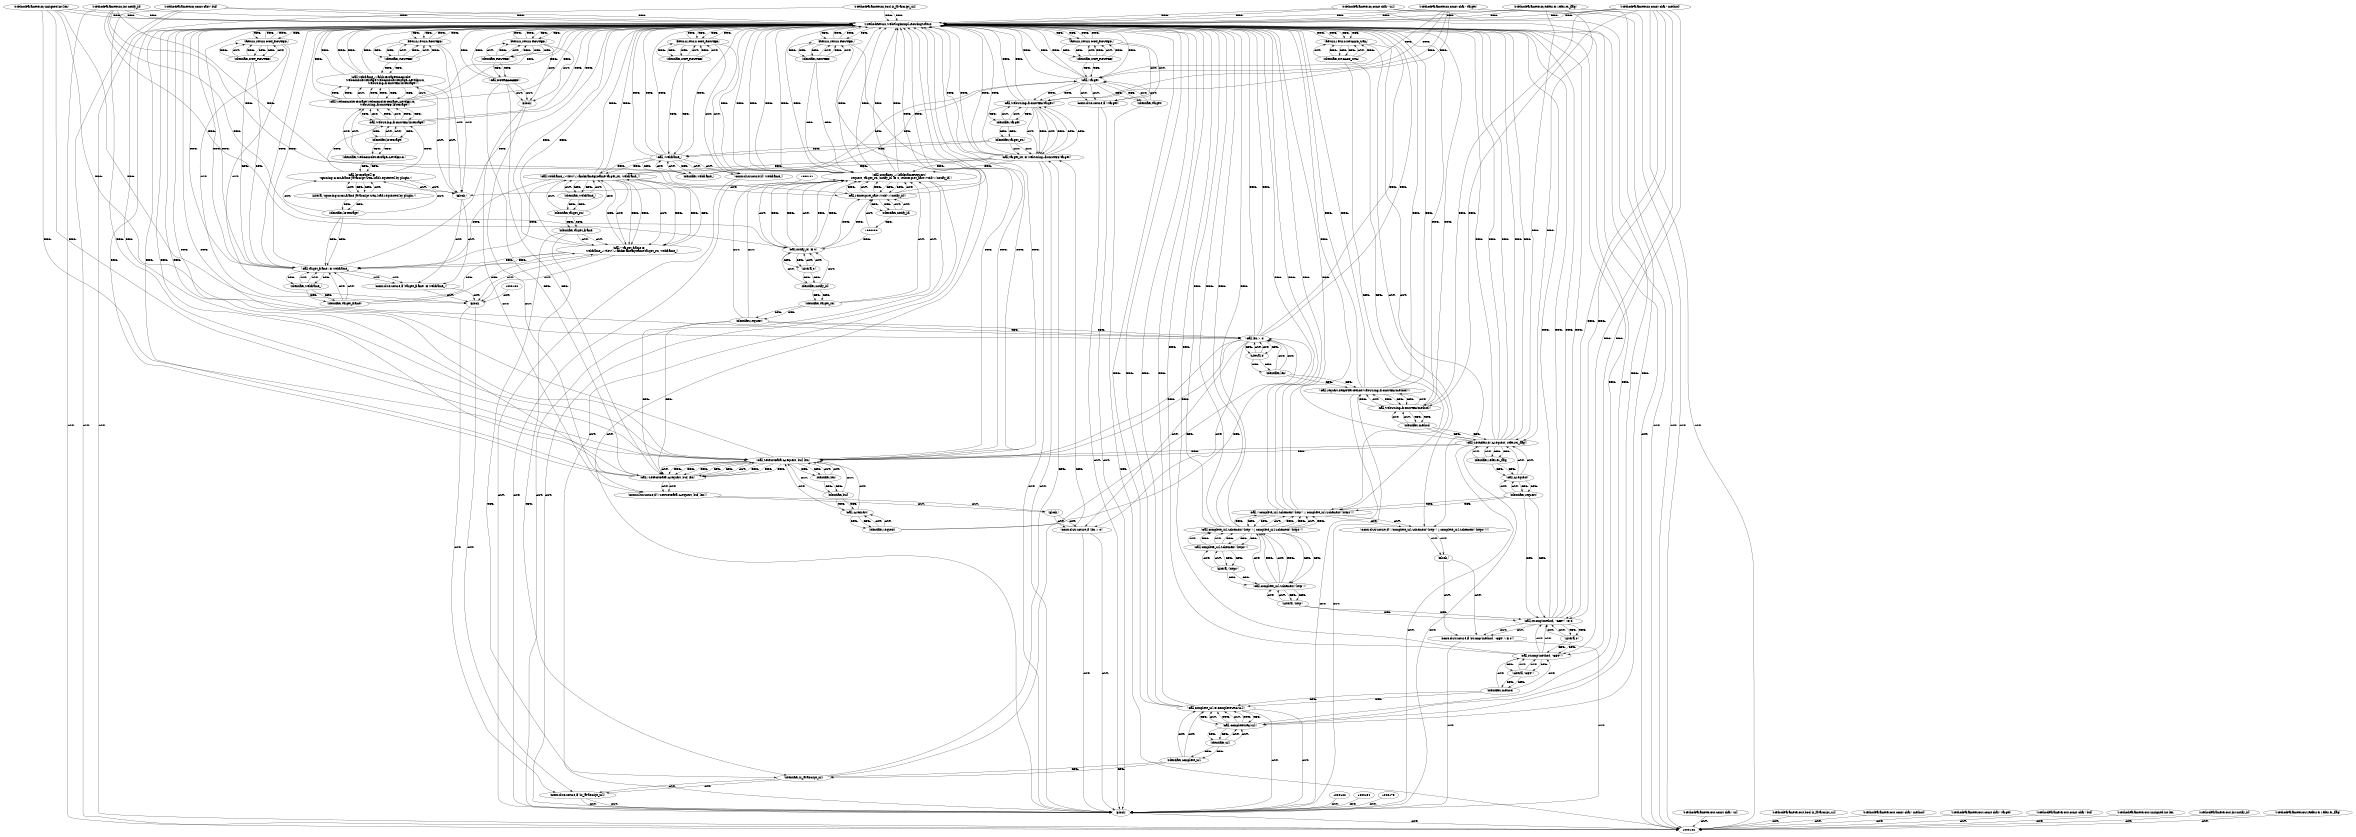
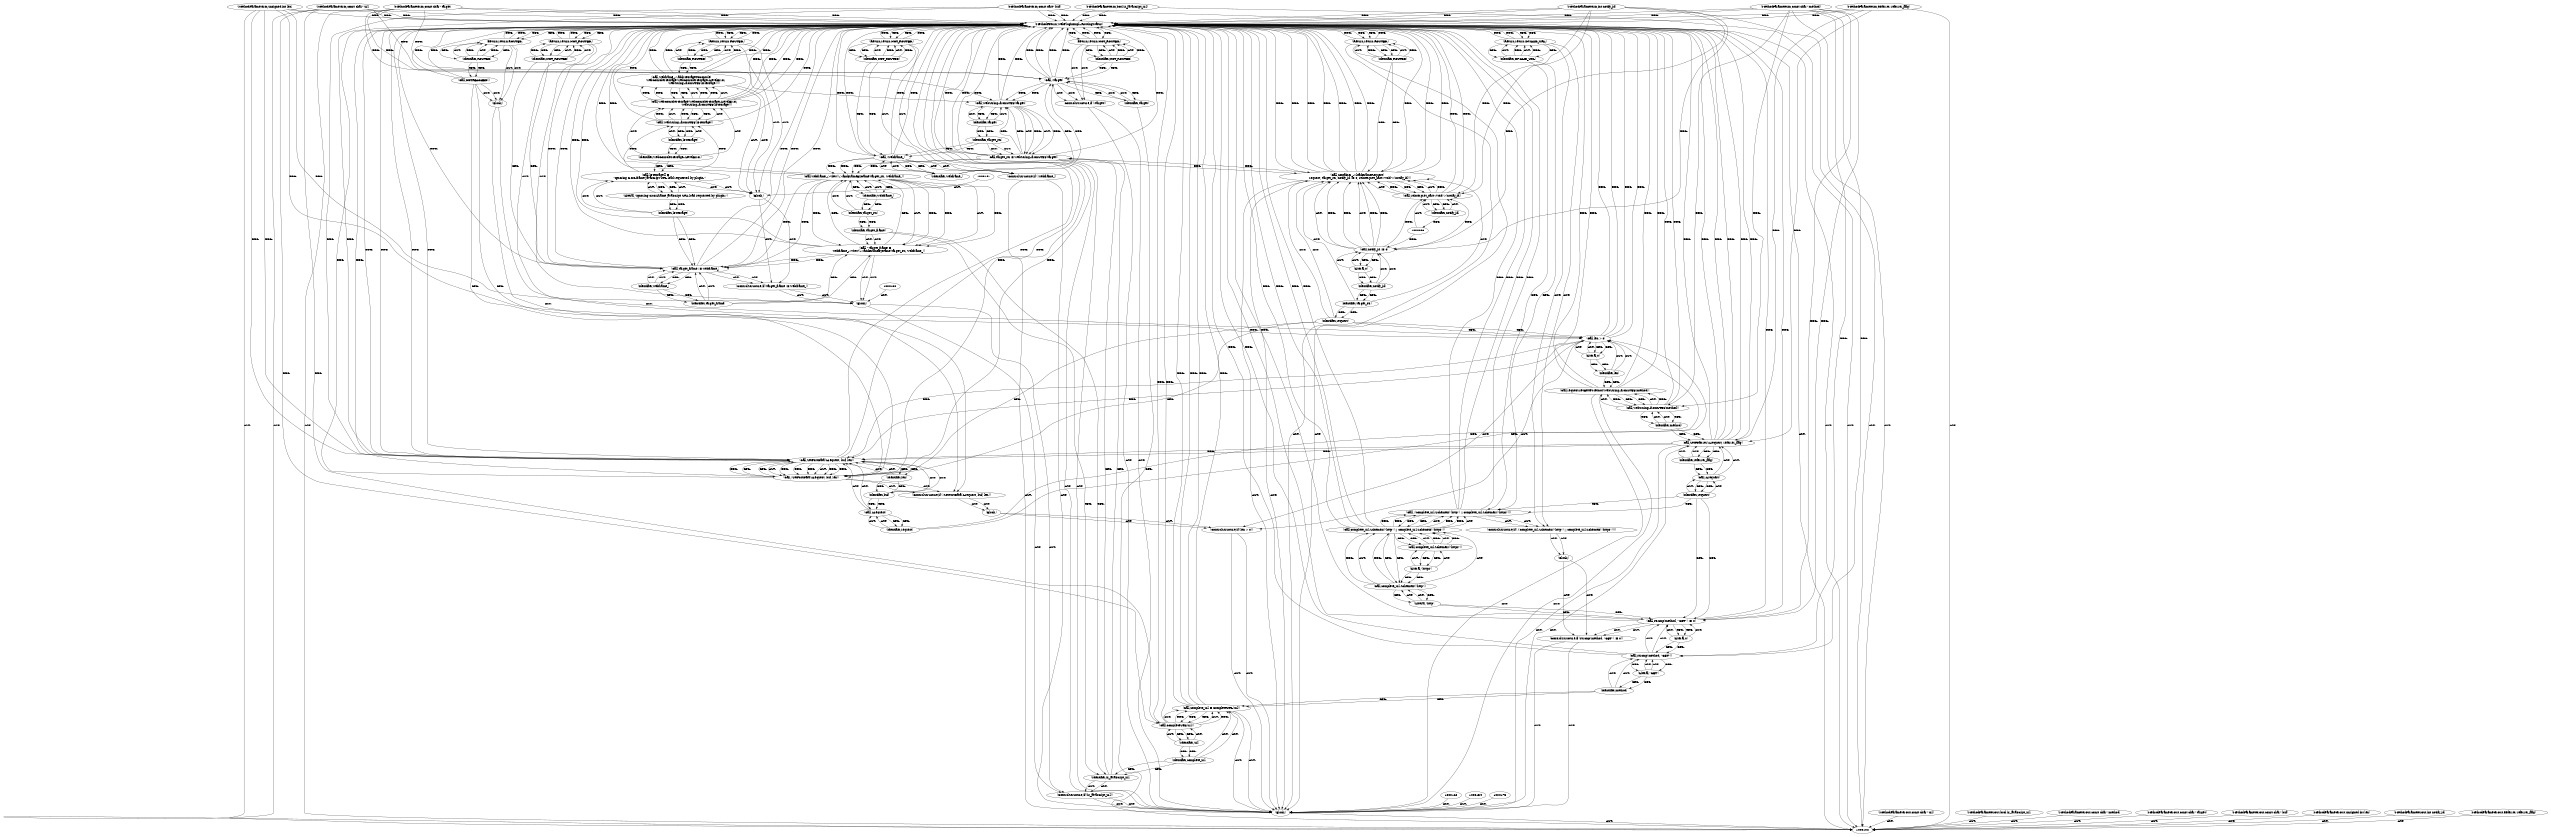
none -> (629, 826)
